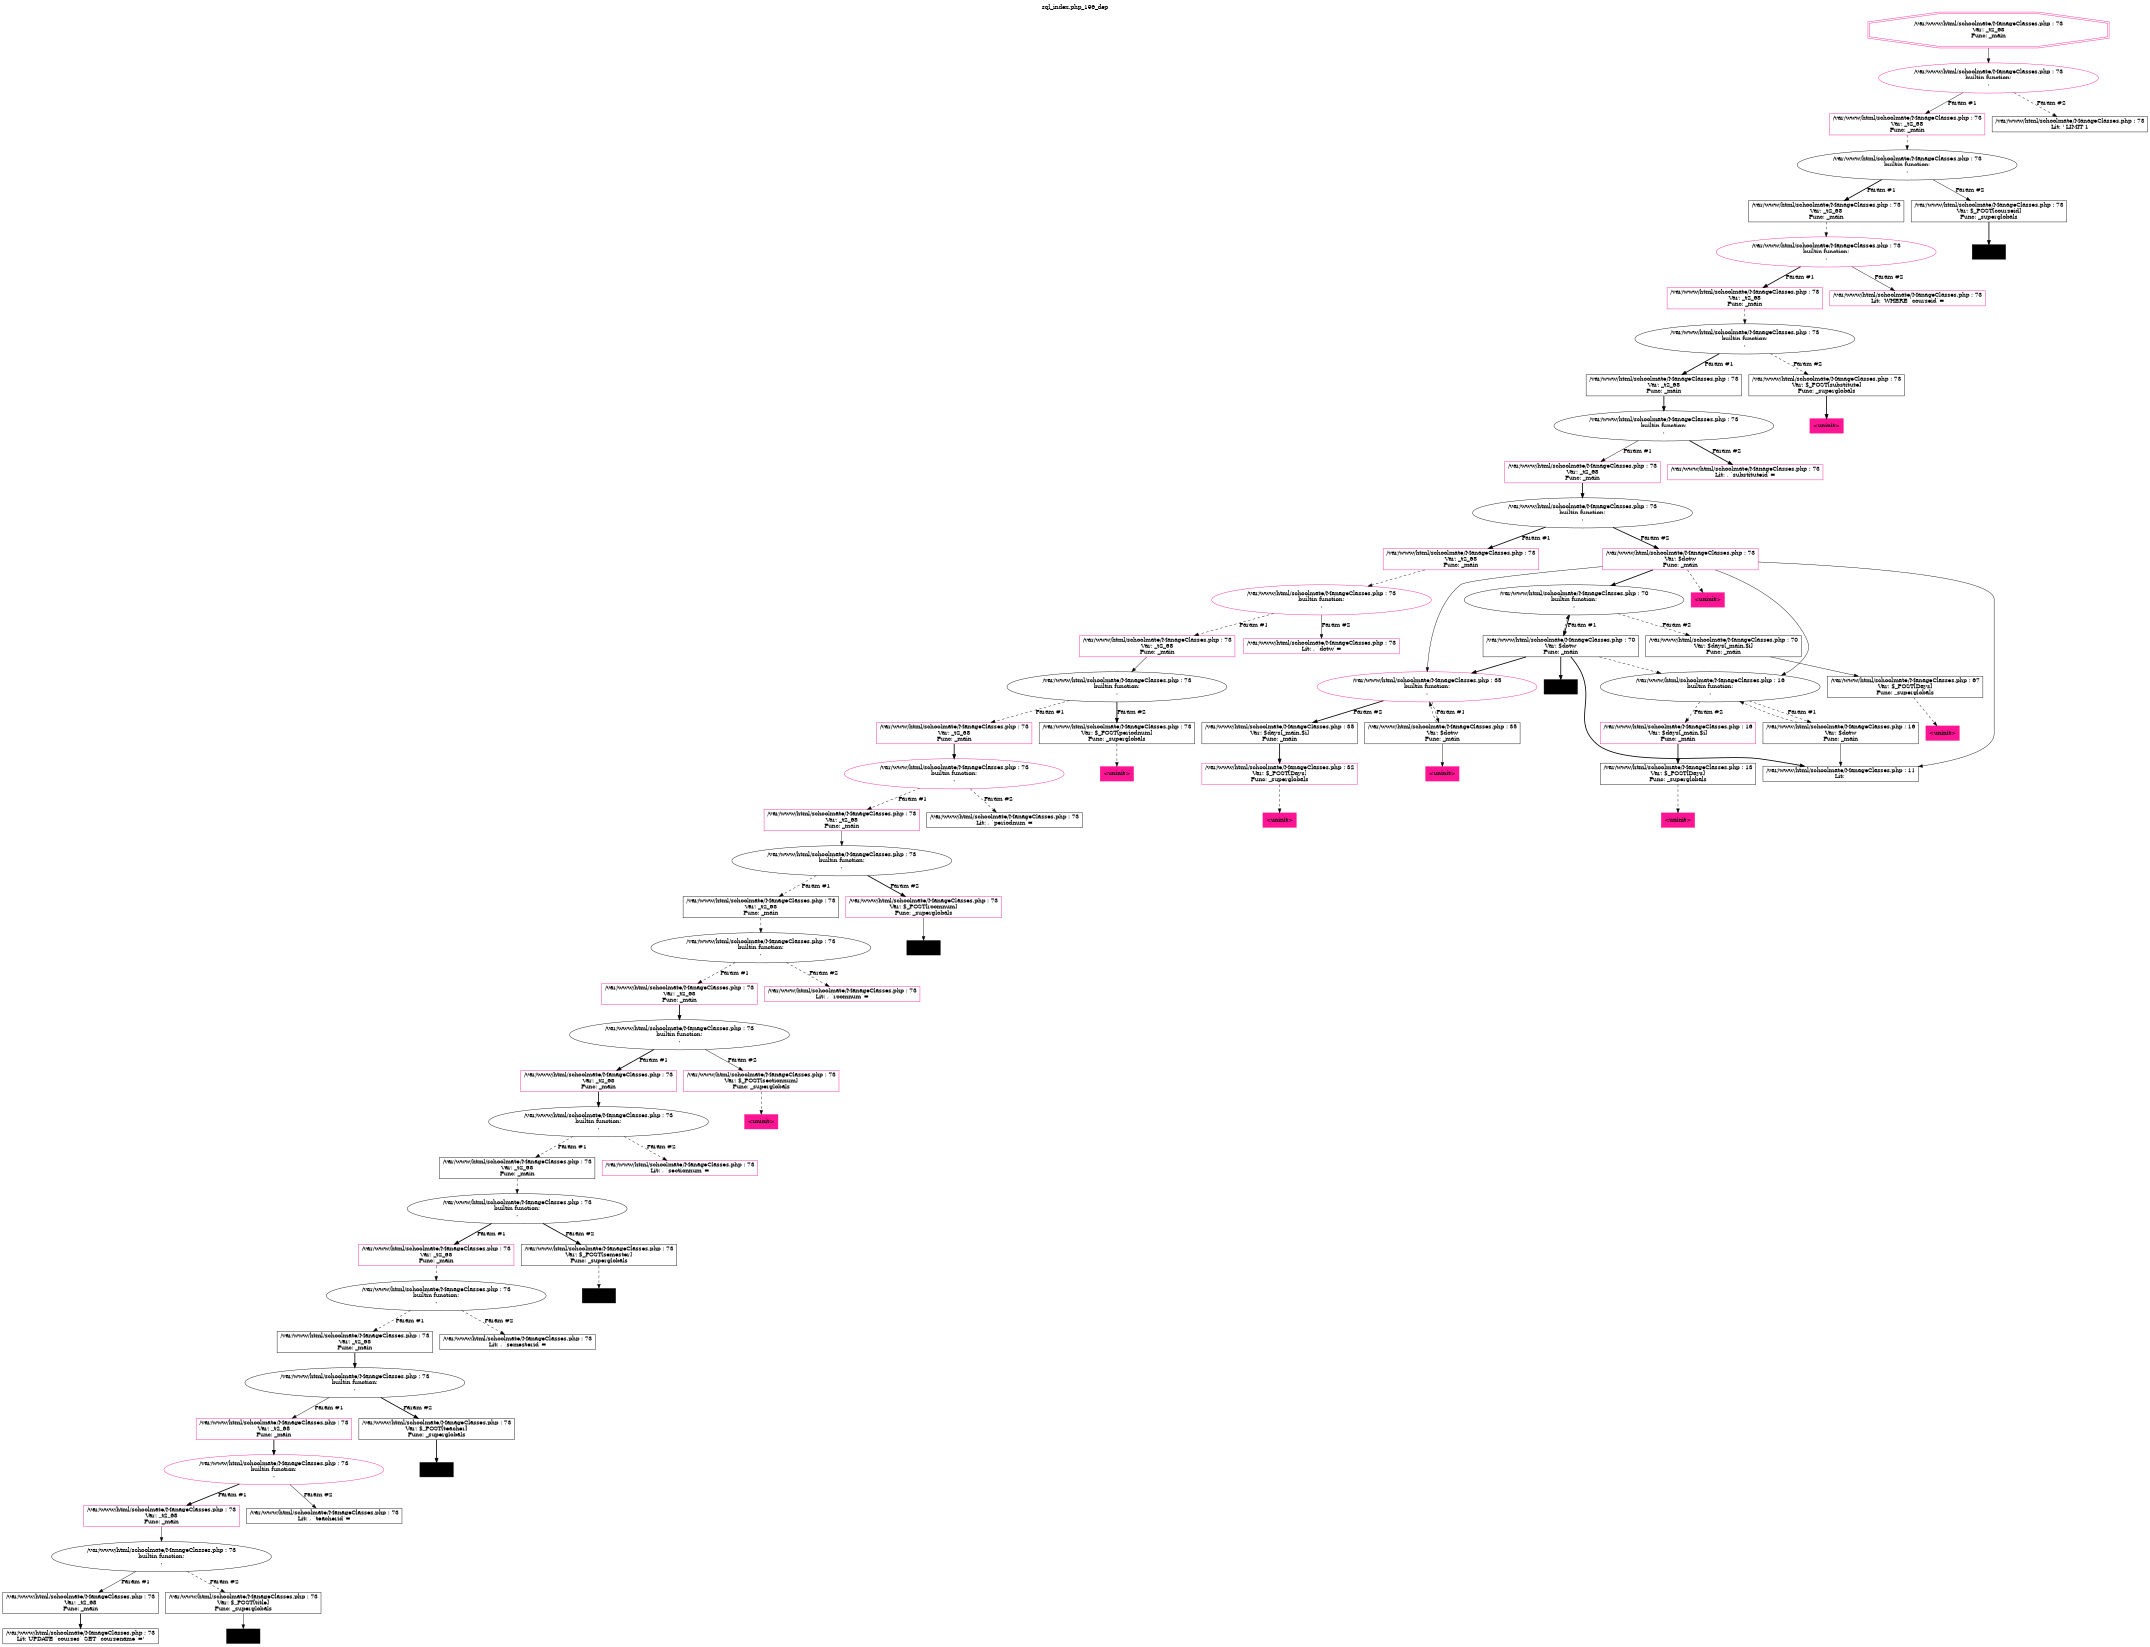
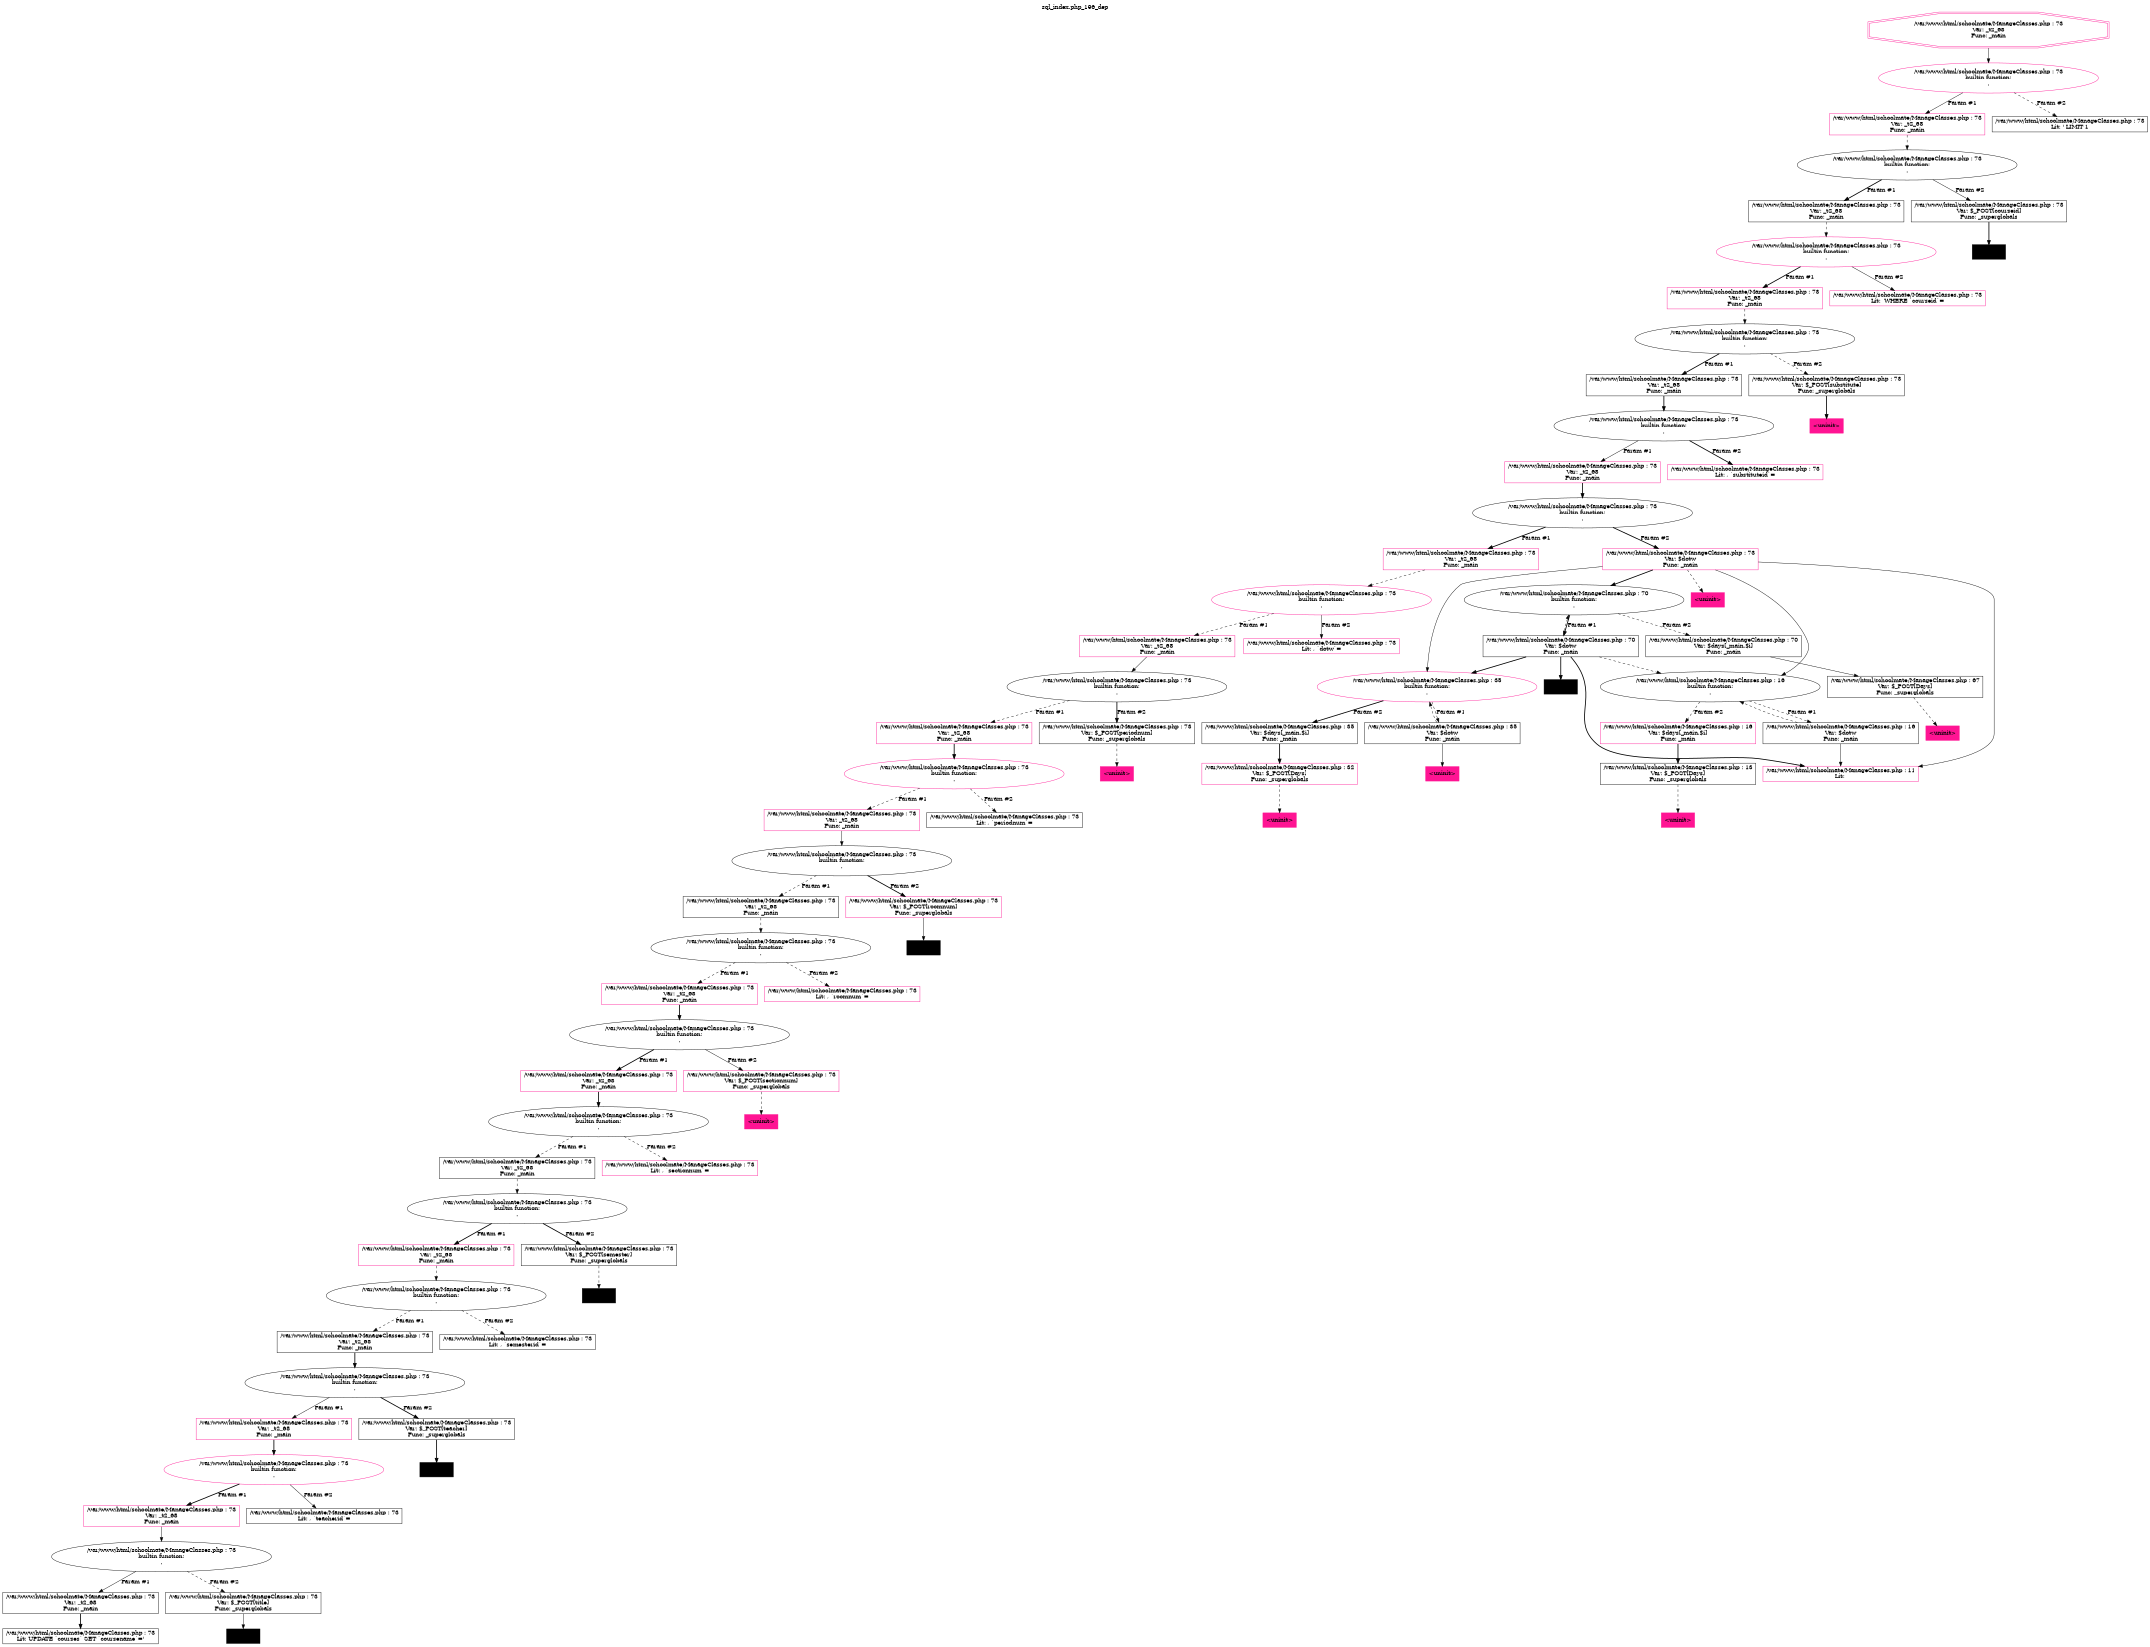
(1841, 774) -> (1841, 774)
